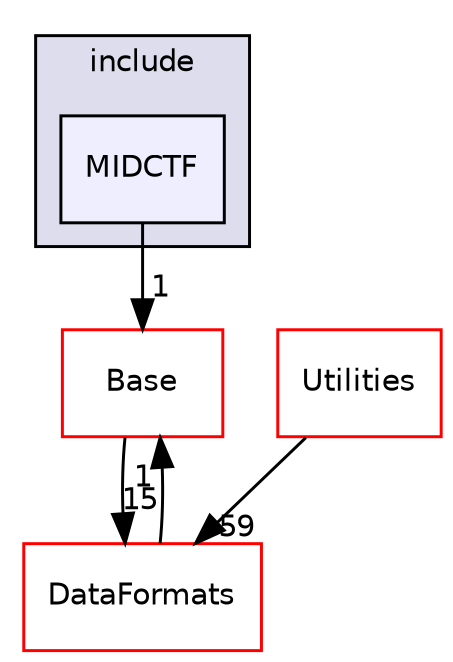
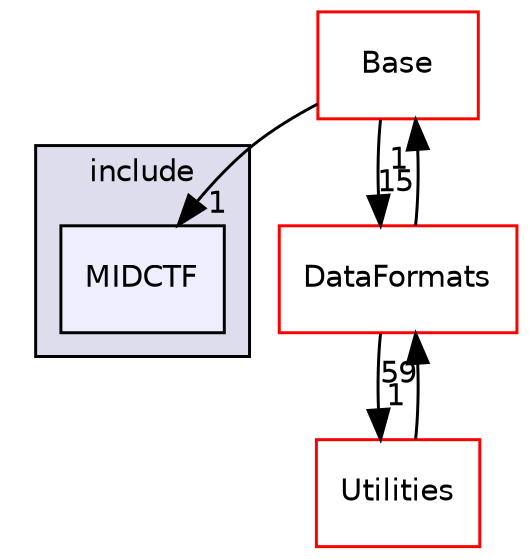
(143, 266) -> (268, 134)
none -> (378, 372)
